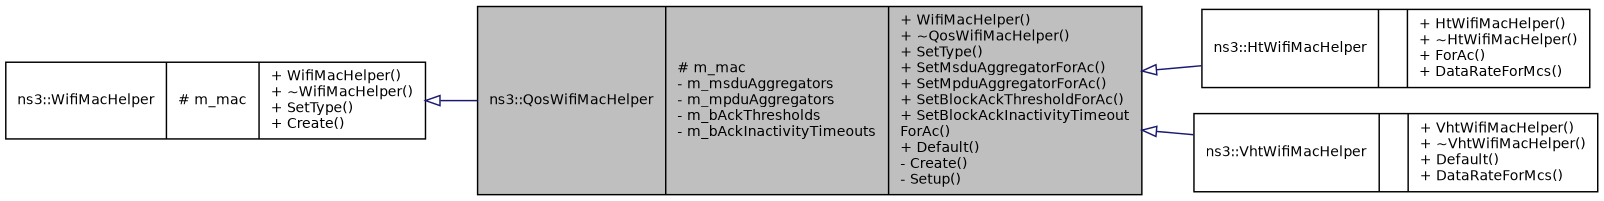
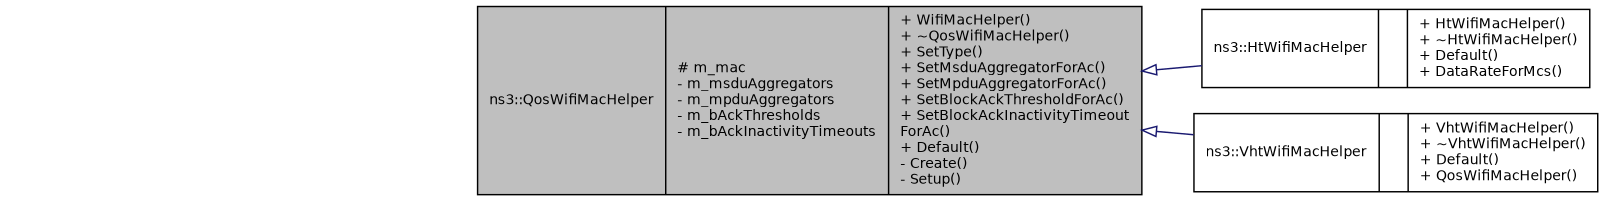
(1452, 56) -> (1459, 56)
(216, 101) -> none
(1492, 176) -> (1499, 176)
